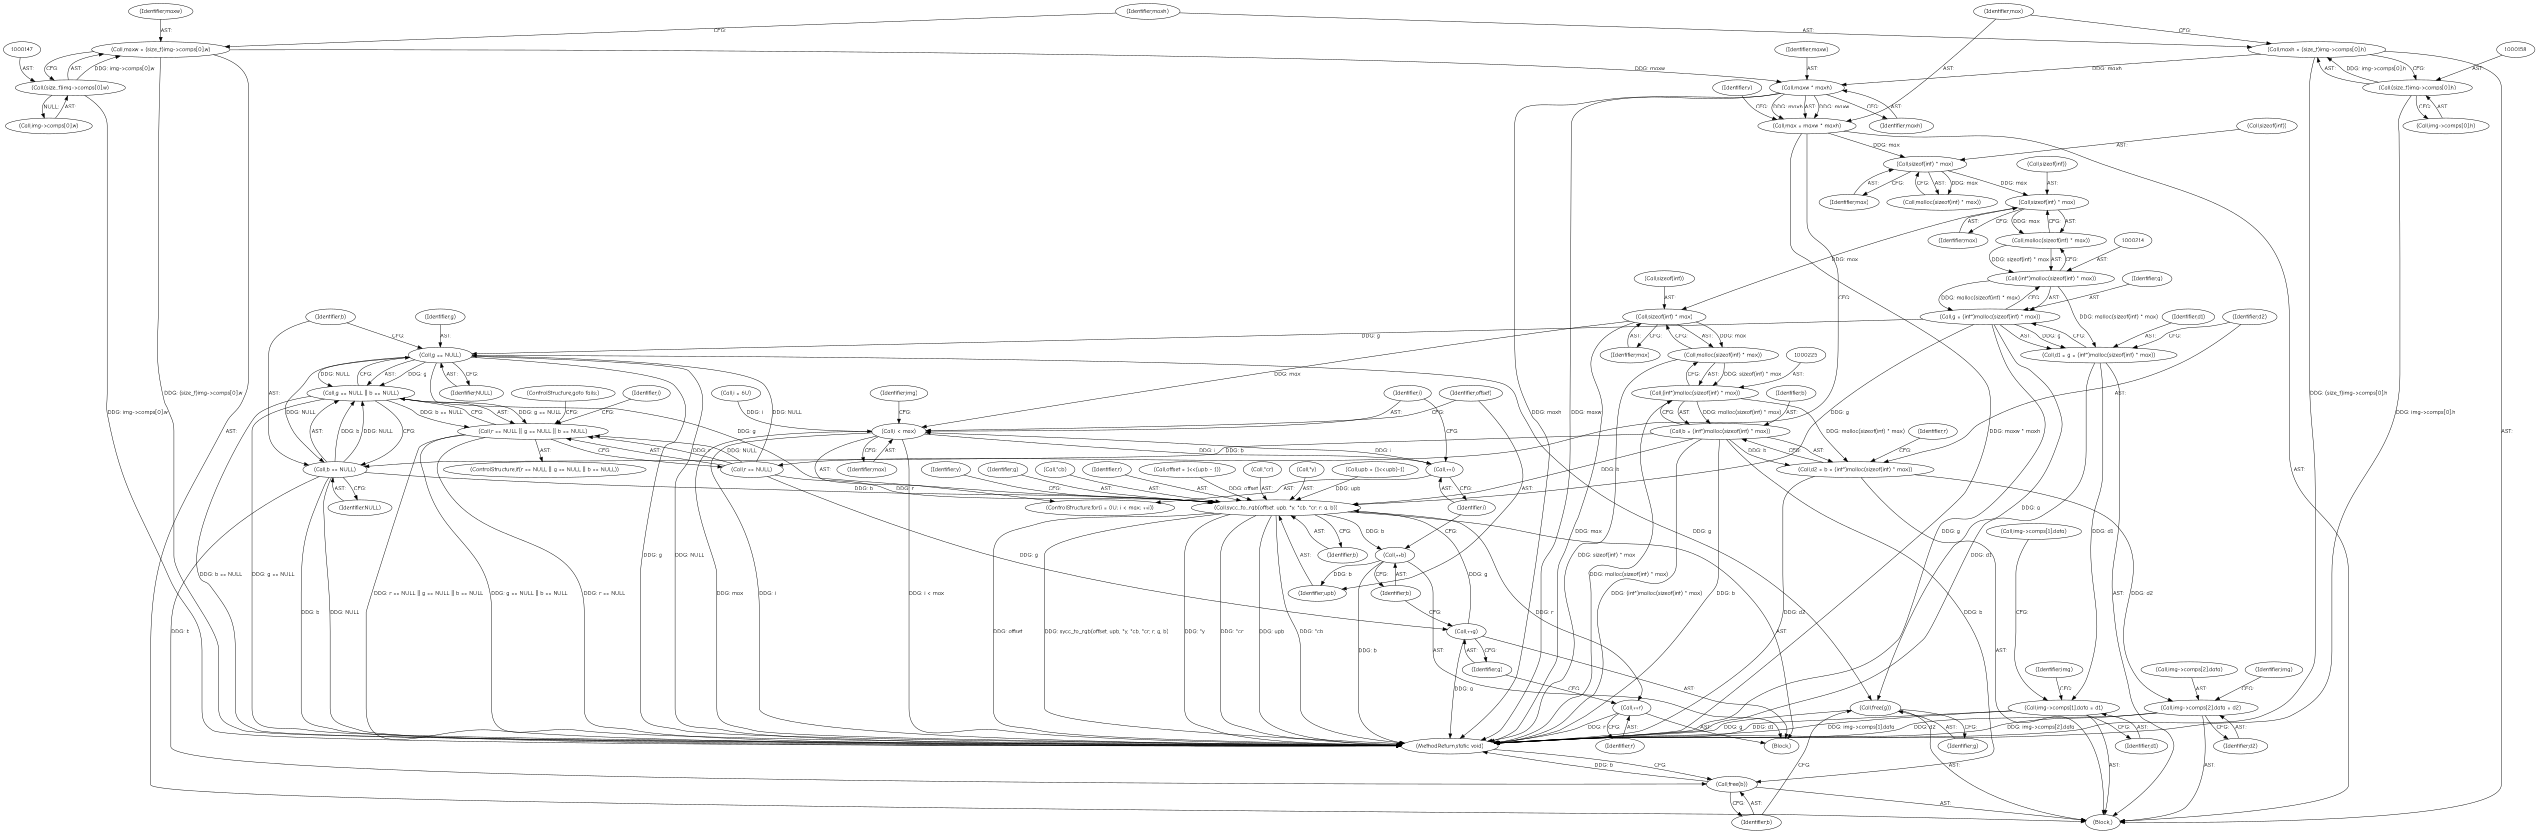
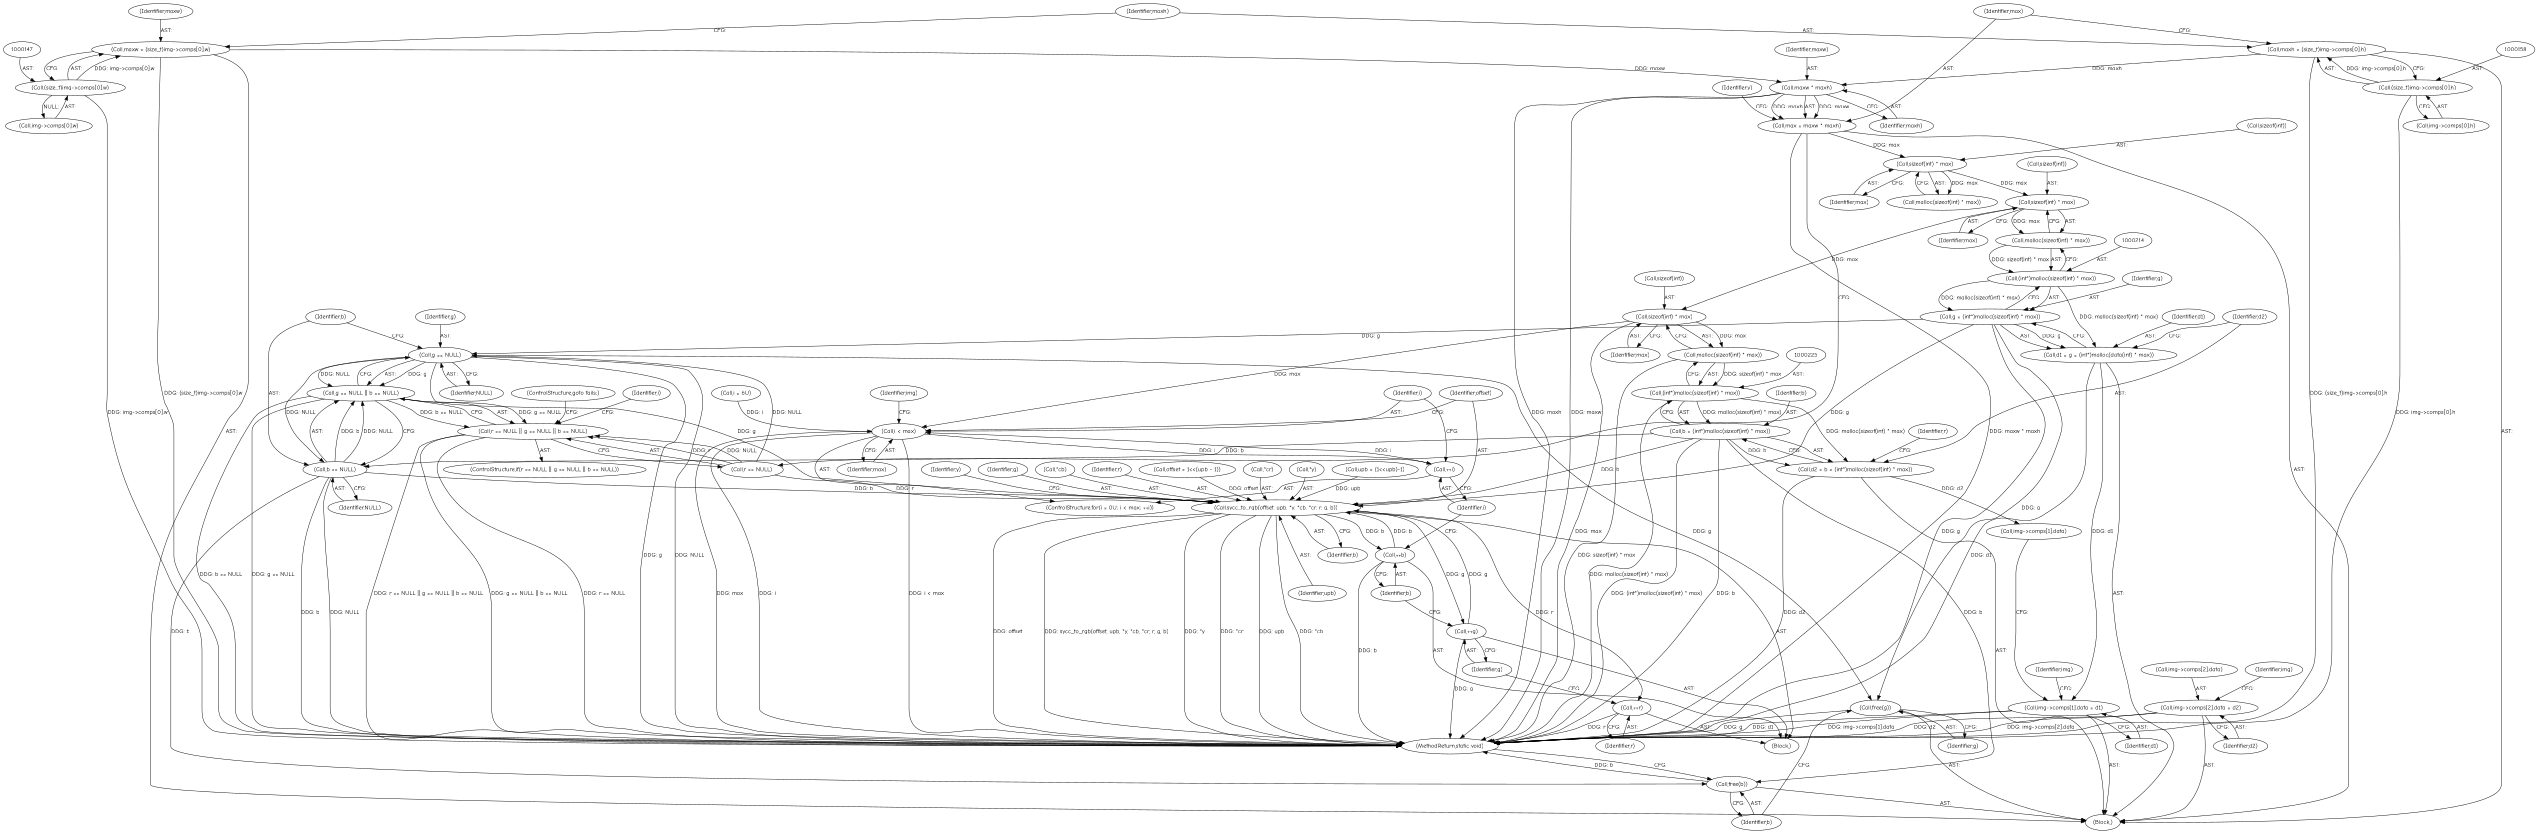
(2099, 355) -> (2099, 355)
(2112, 522) -> (1954, 496)
(1486, 530) -> (1460, 487)
(1349, 565) -> (1380, 521)
(1099, 580) -> (1429, 542)
